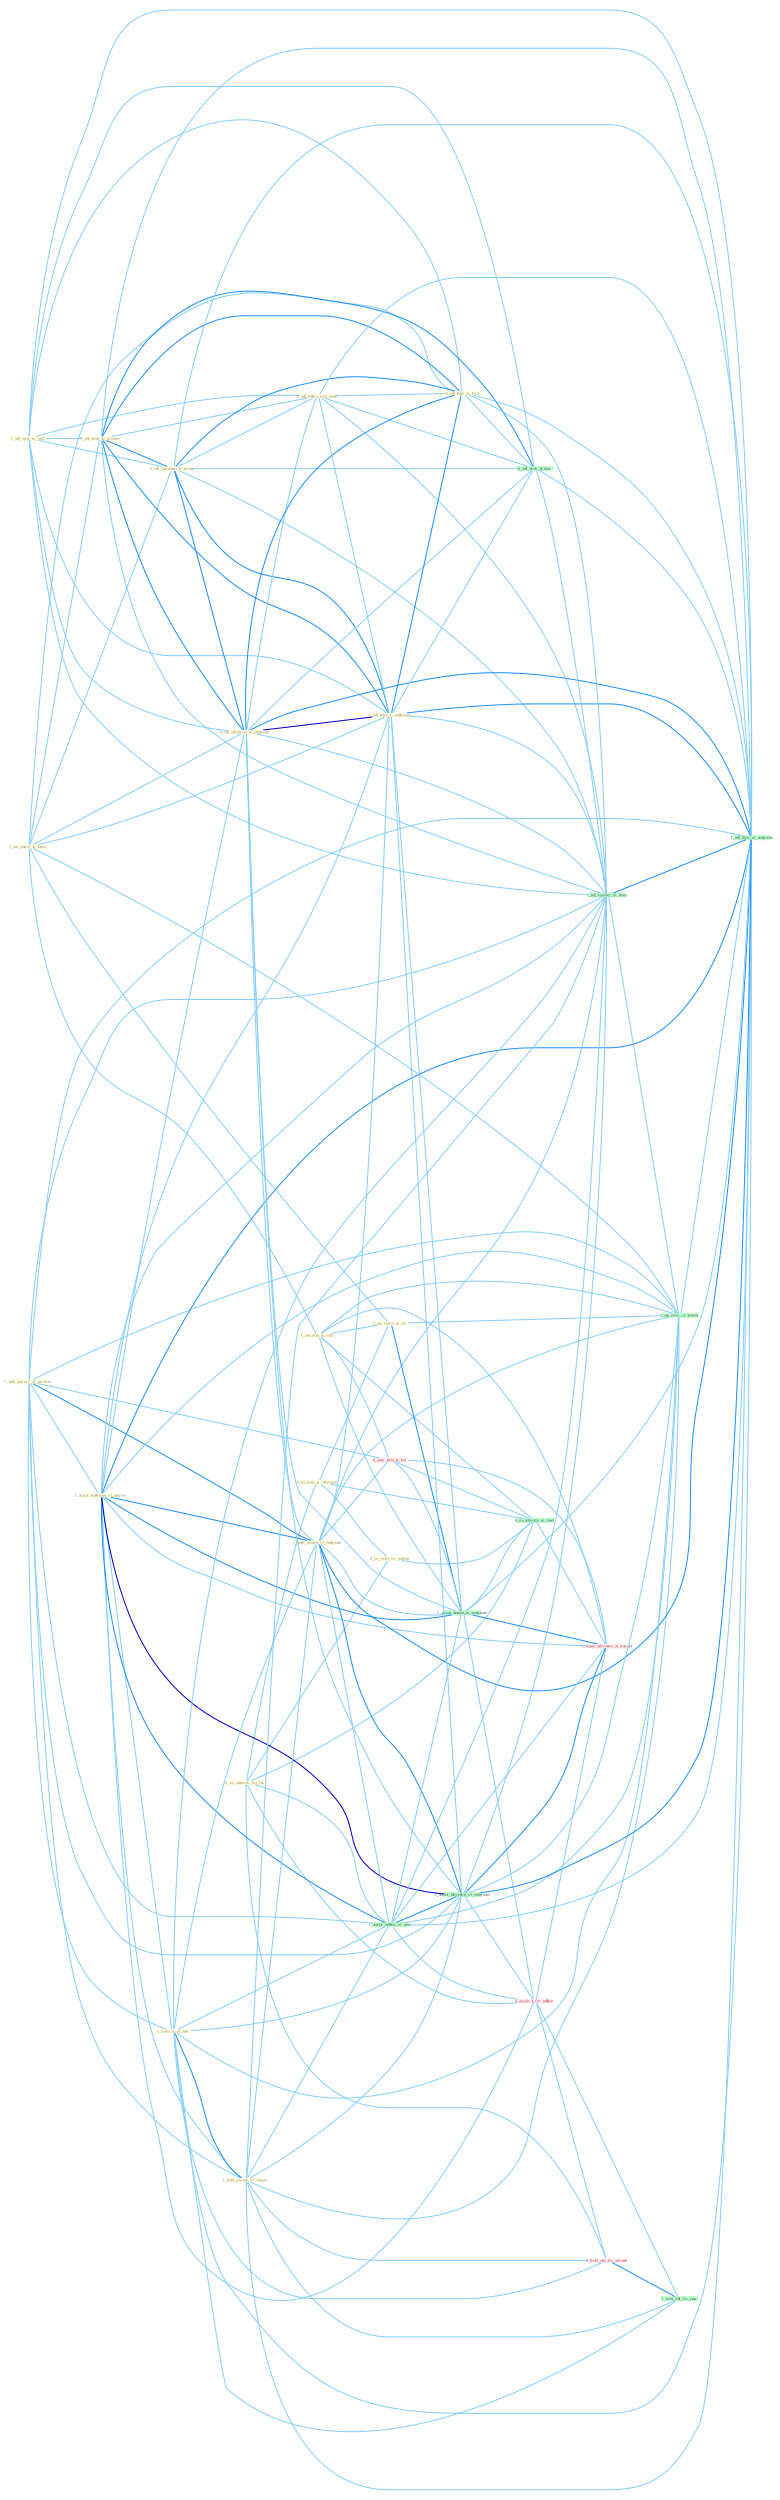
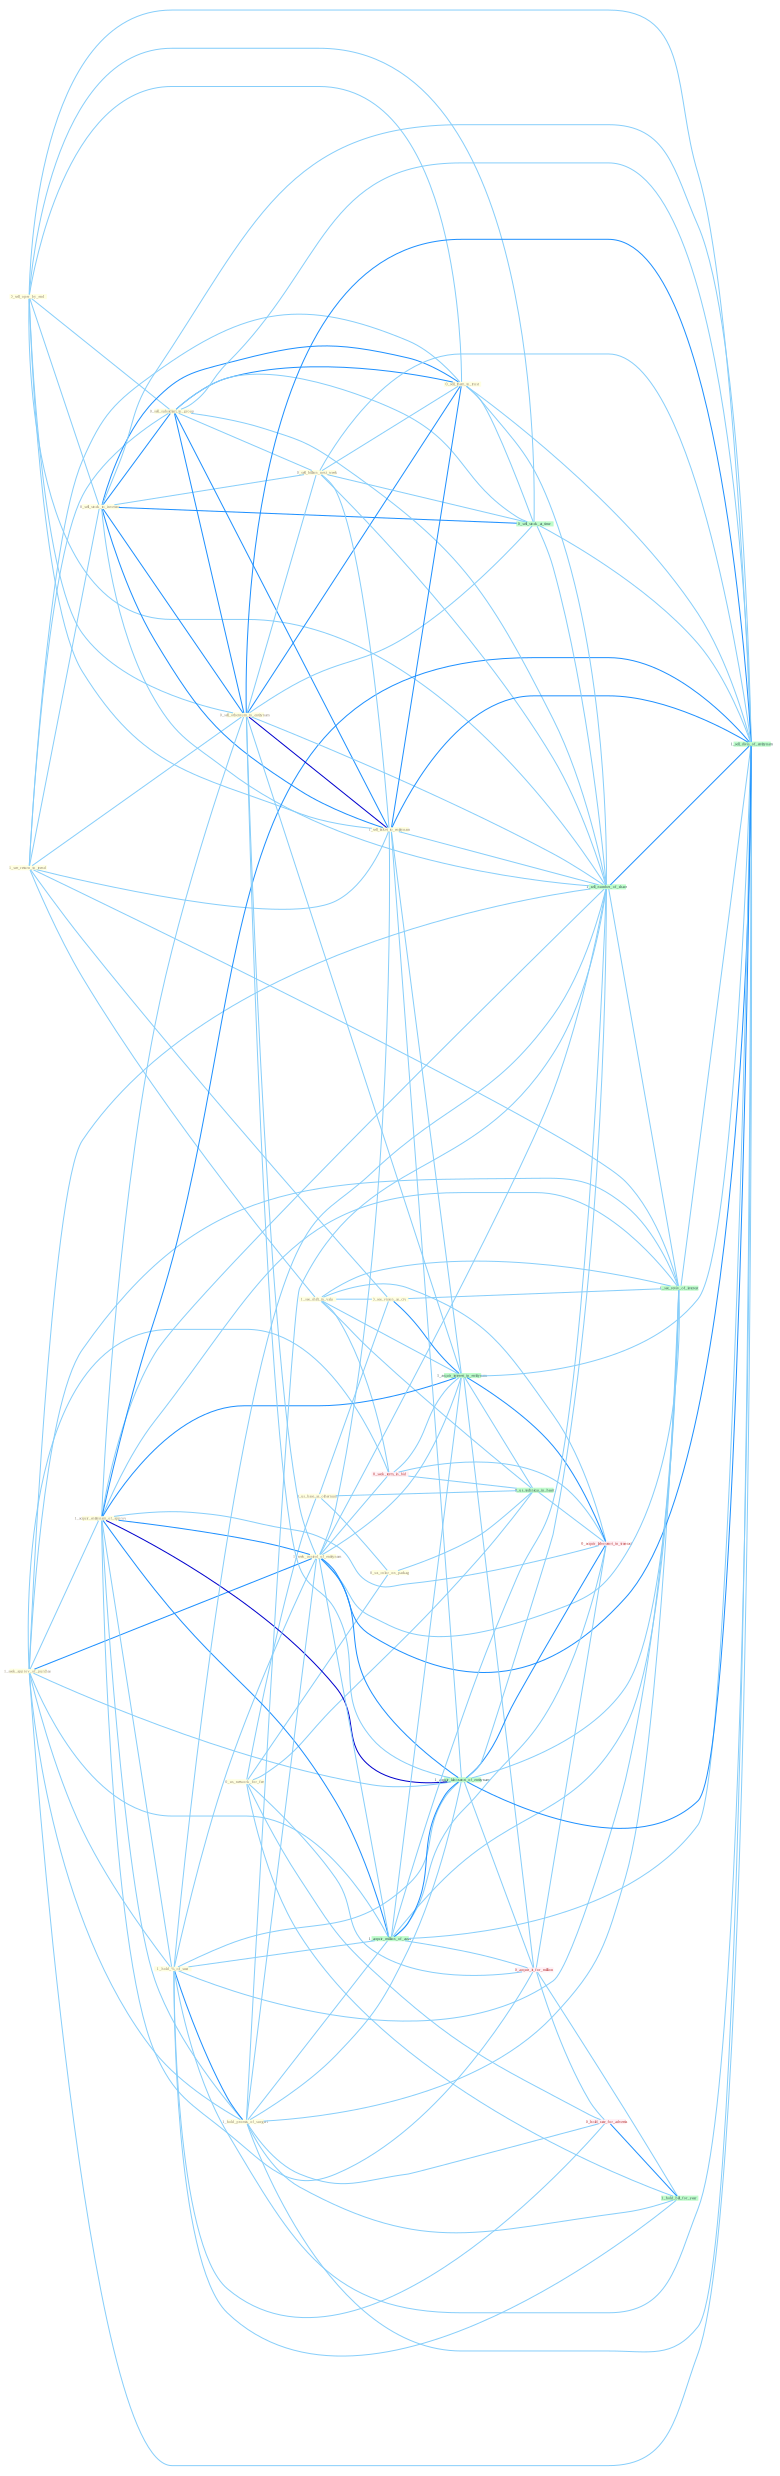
(166, 406) -> none
(462, 592) -> none
(208, 1092) -> none
(342, 1834) -> (402, 2045)
